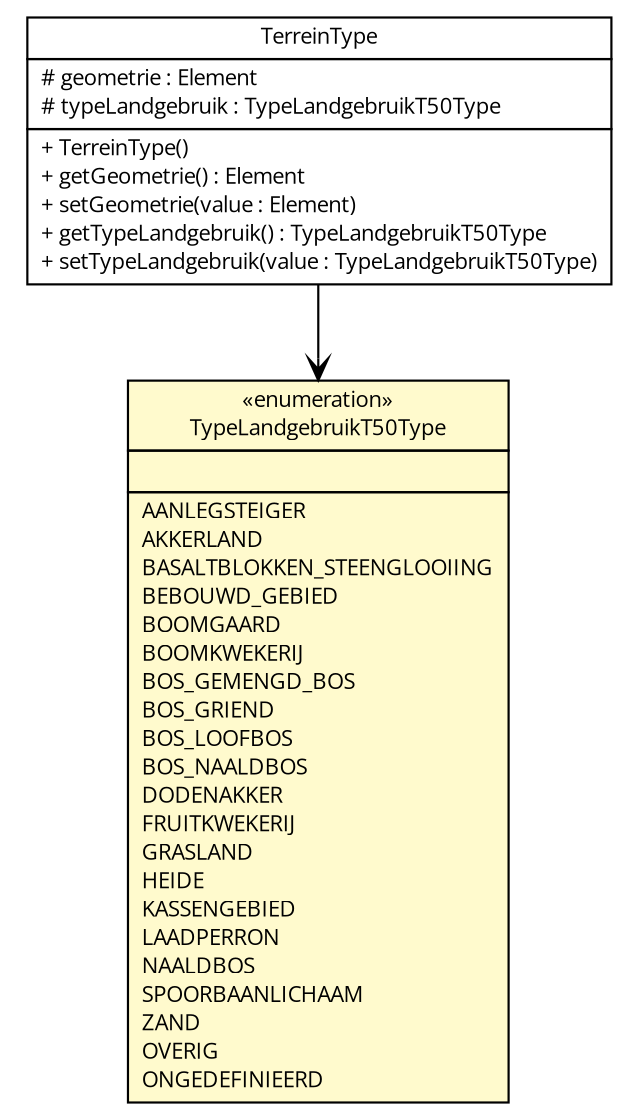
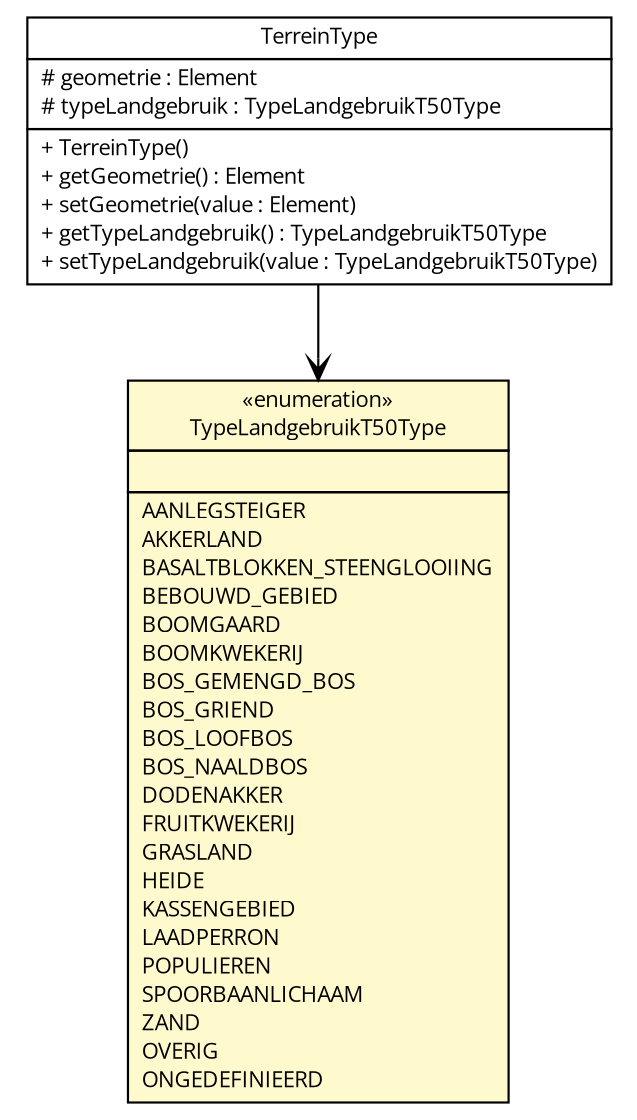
(199, 967) -> (207, 967)
